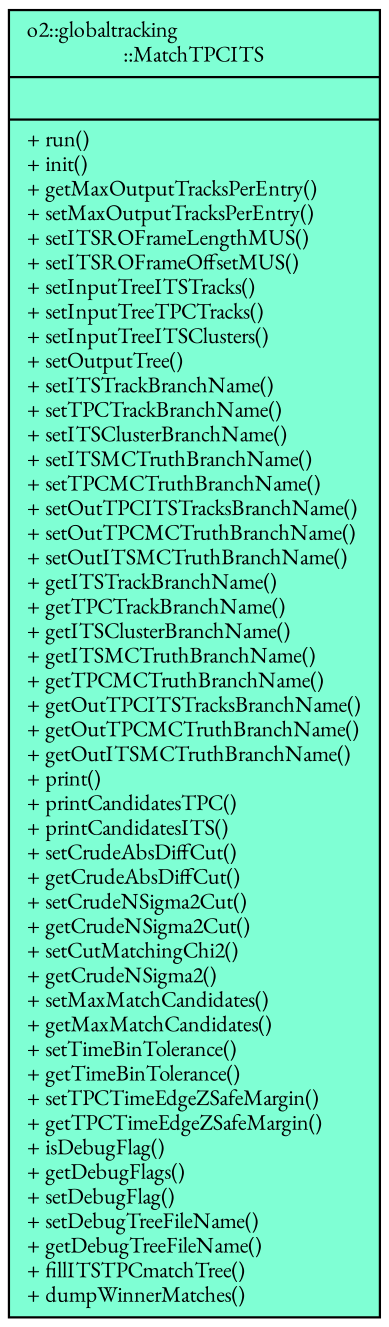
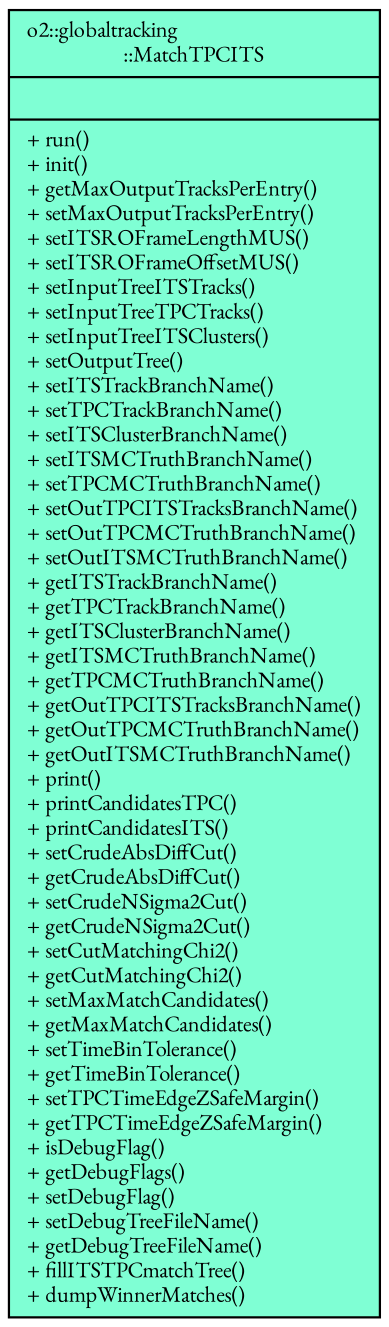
(122, 975) -> (135, 975)
